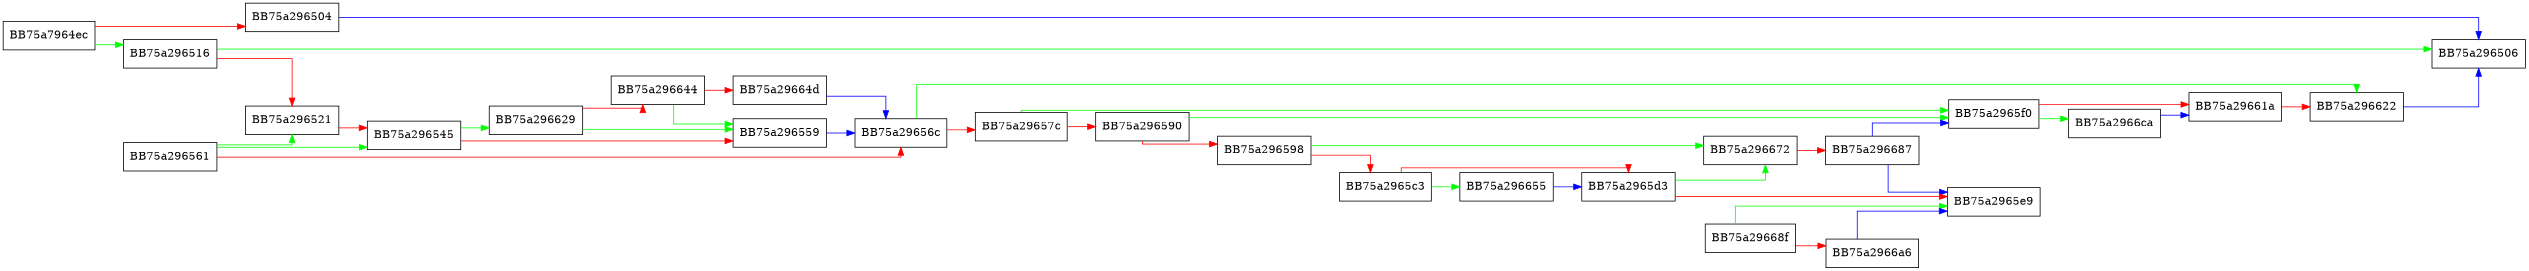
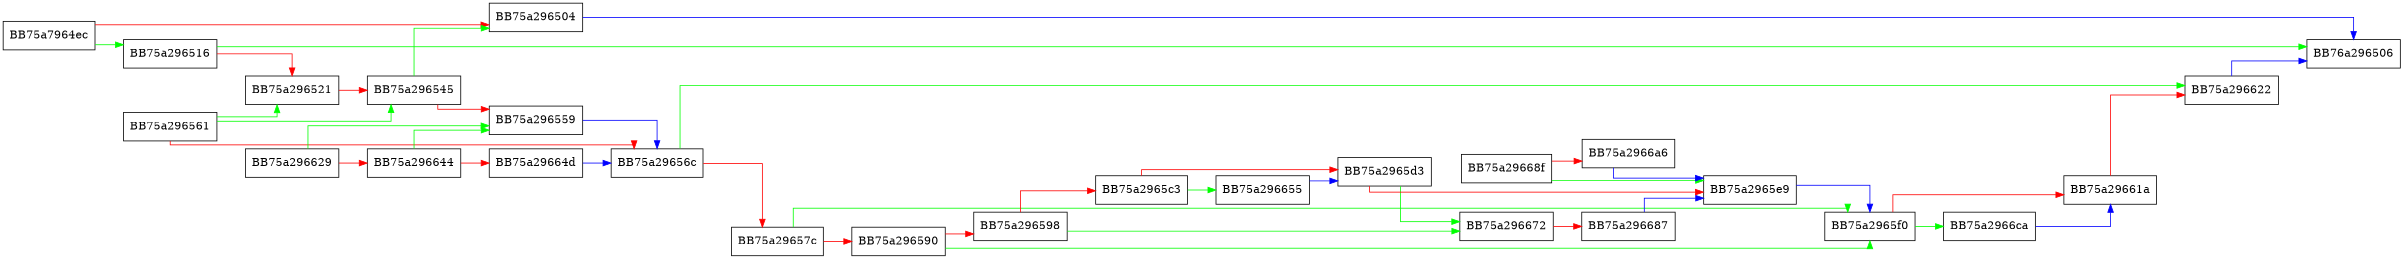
(2479, 54) -> (2354, 54)
(1900, 123) -> (1843, 185)
(471, 128) -> (414, 30)
